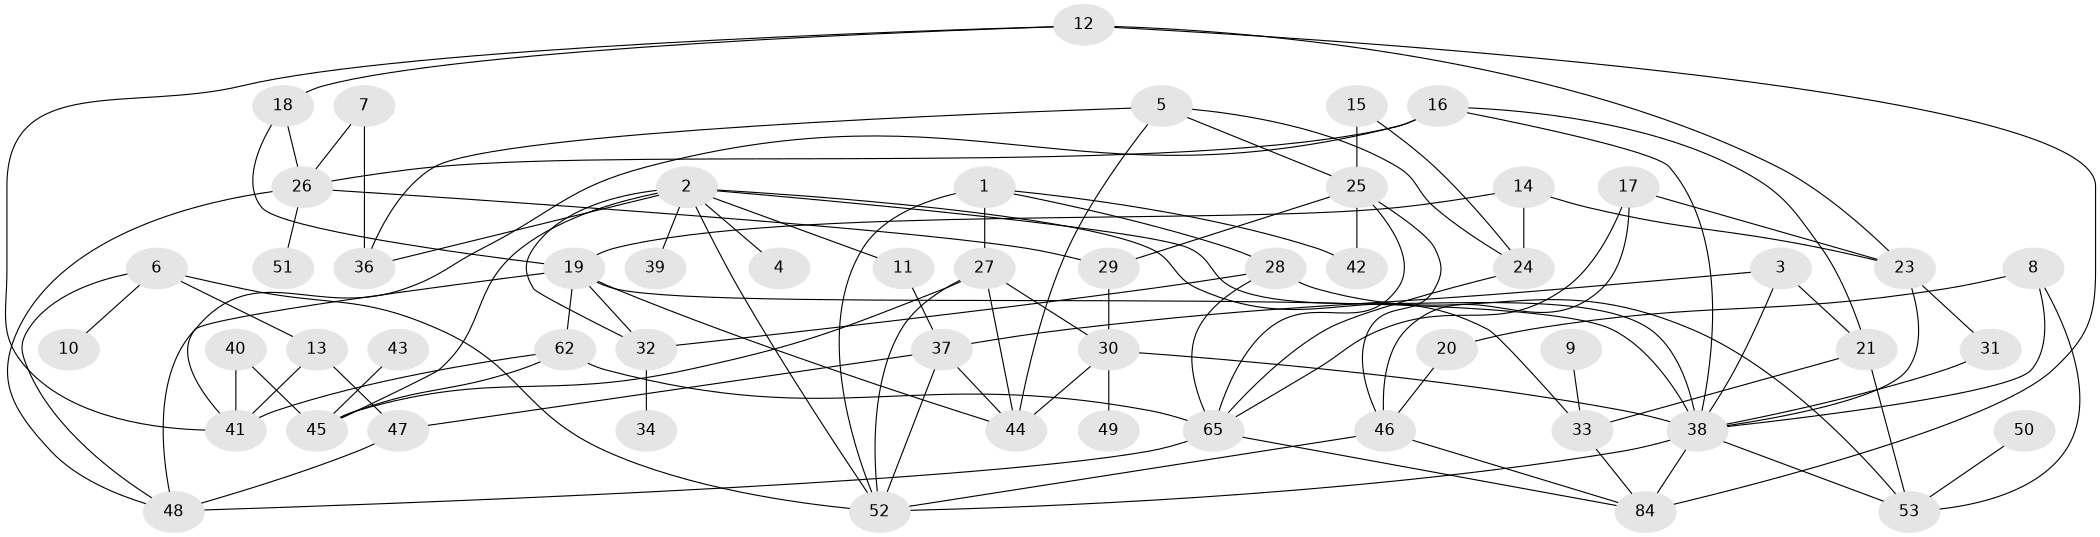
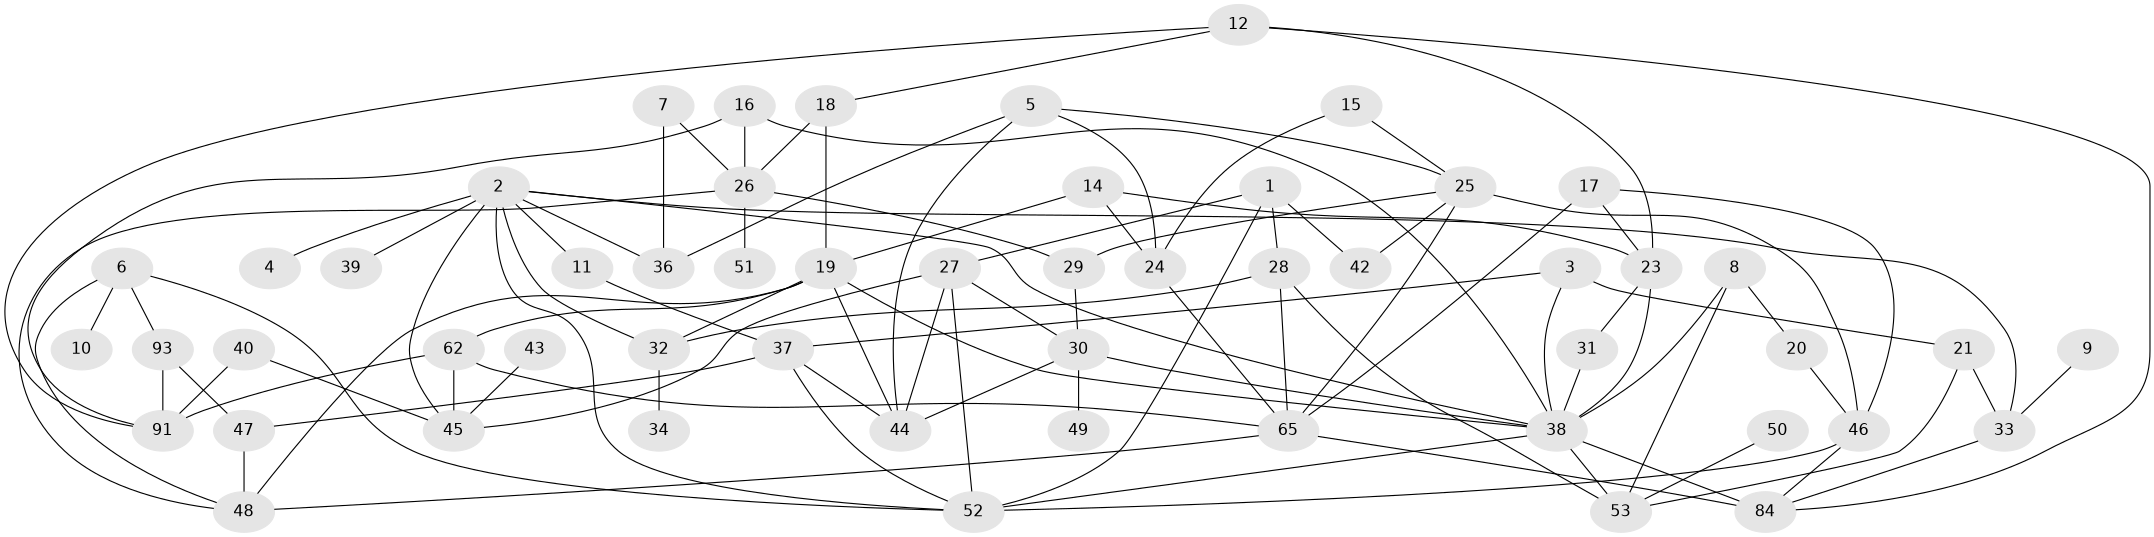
(1706, 154) -> none
(317, 350) -> (163, 350)
(236, 431) -> (163, 431)
